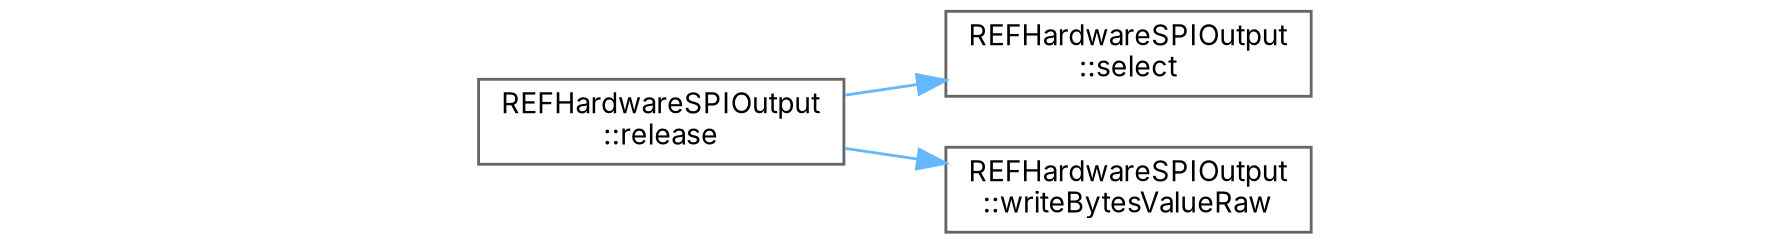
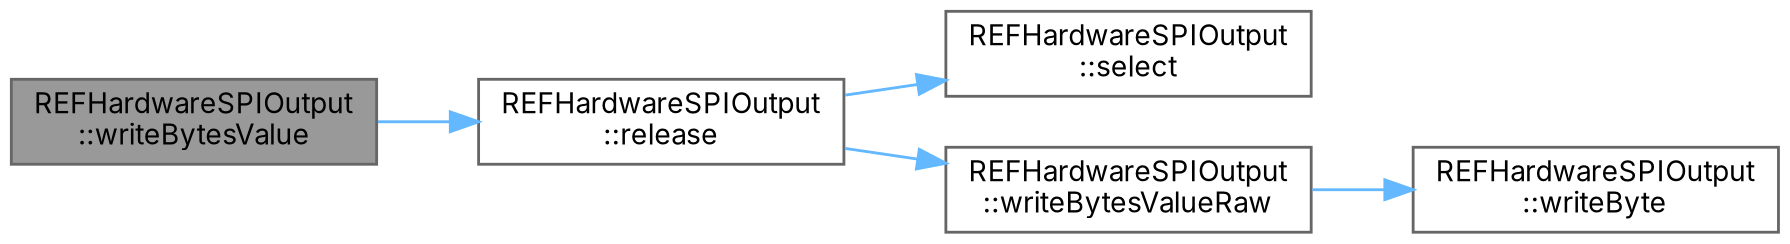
none -> (194, 122)
none -> (1596, 190)
